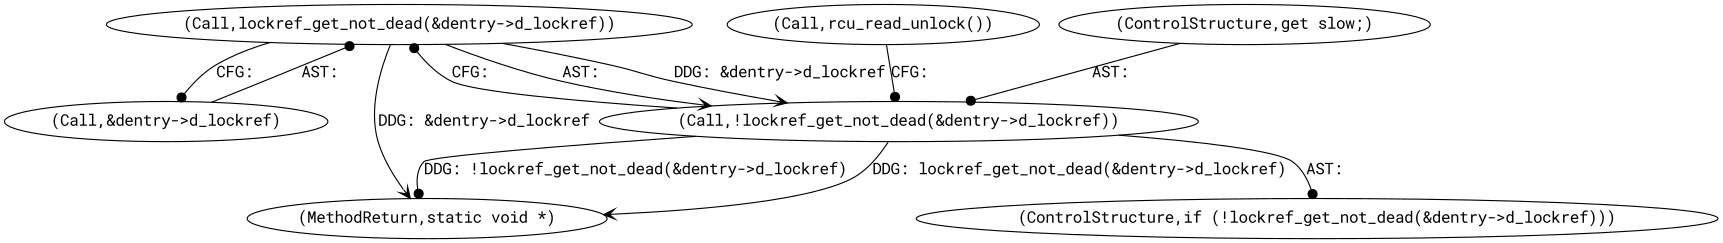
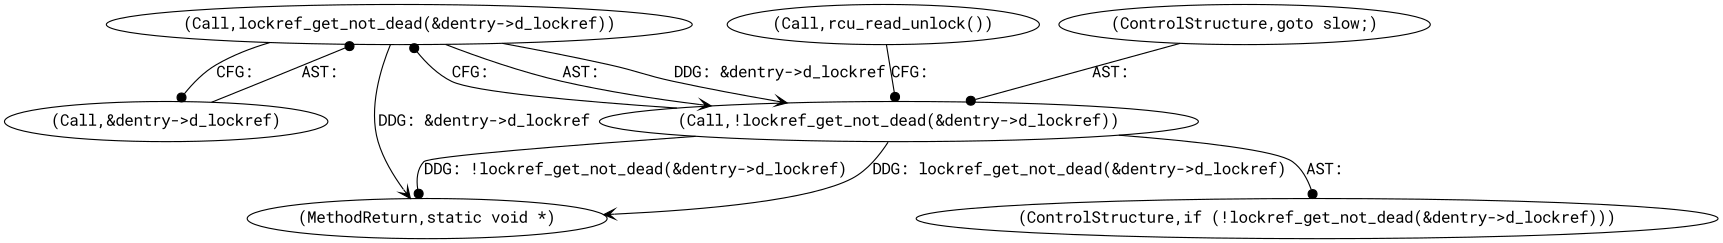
(1245, 25) -> (1245, 25)
